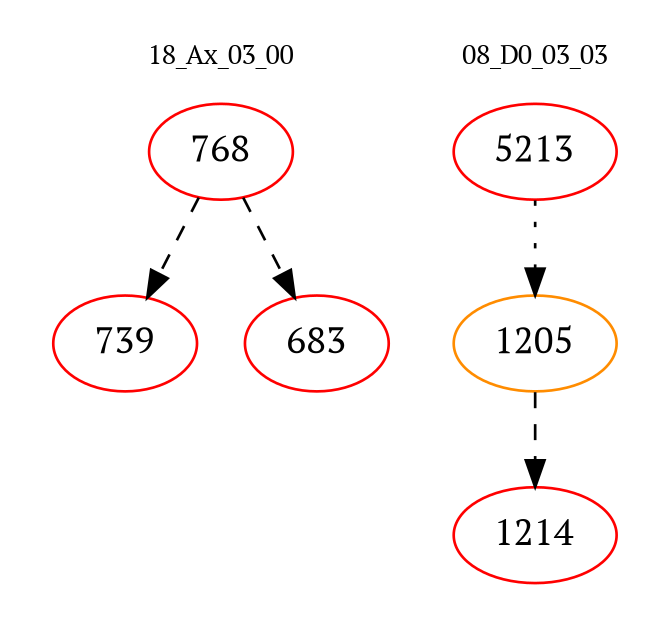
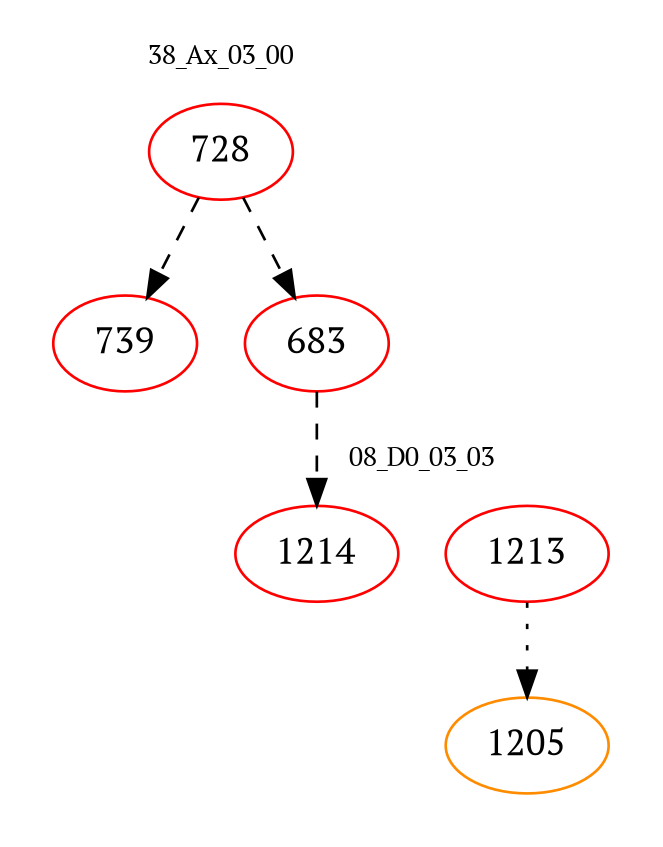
(221, 57) -> (221, 57)
(221, 152) -> (221, 152)
(535, 152) -> (527, 554)
(535, 426) -> (317, 450)
